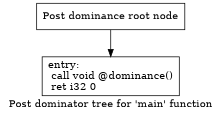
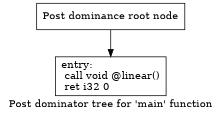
(111, 76) -> (111, 76)
